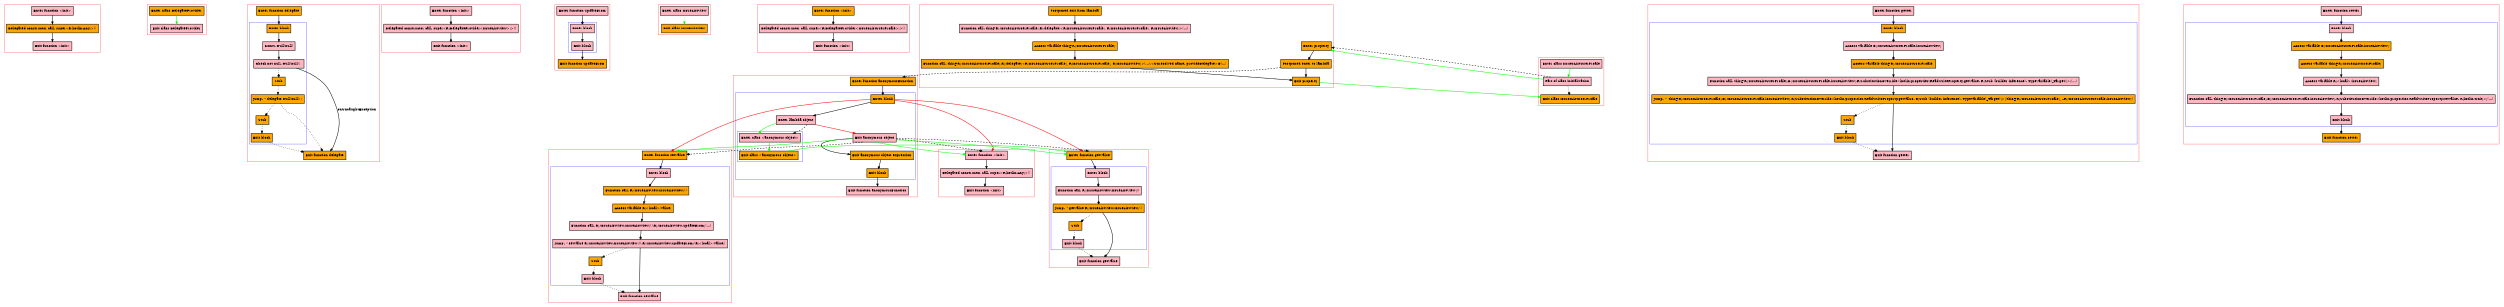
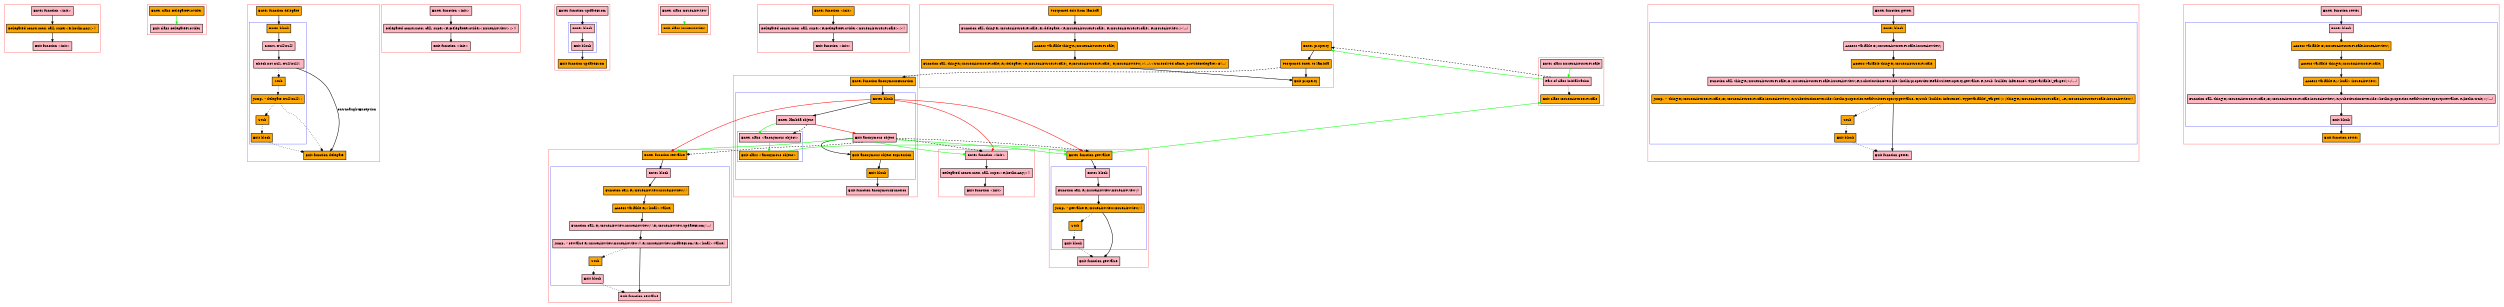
(2341, 81) -> (2341, 81)
(1429, 90) -> (1325, 128)
